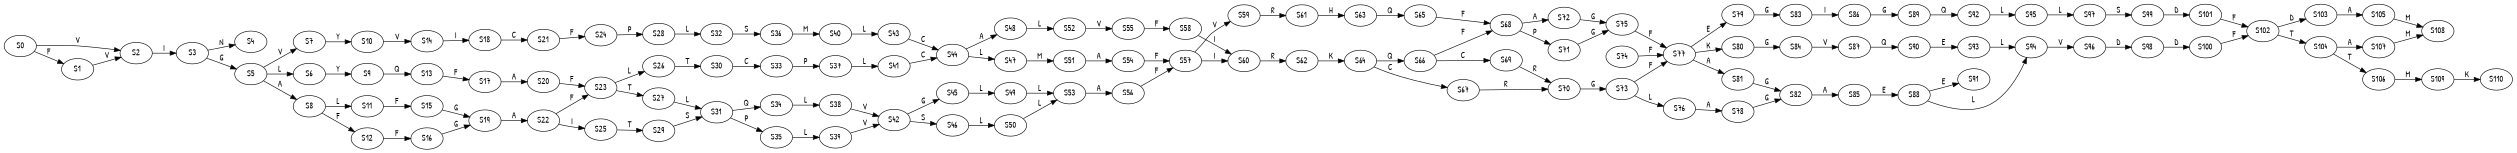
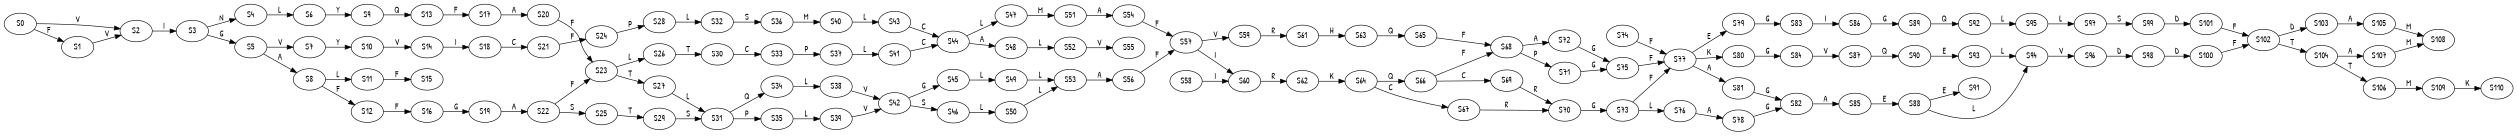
(1154, 29) -> none
(277, 74) -> (277, 15)
(453, 113) -> none
(572, 122) -> (572, 108)
